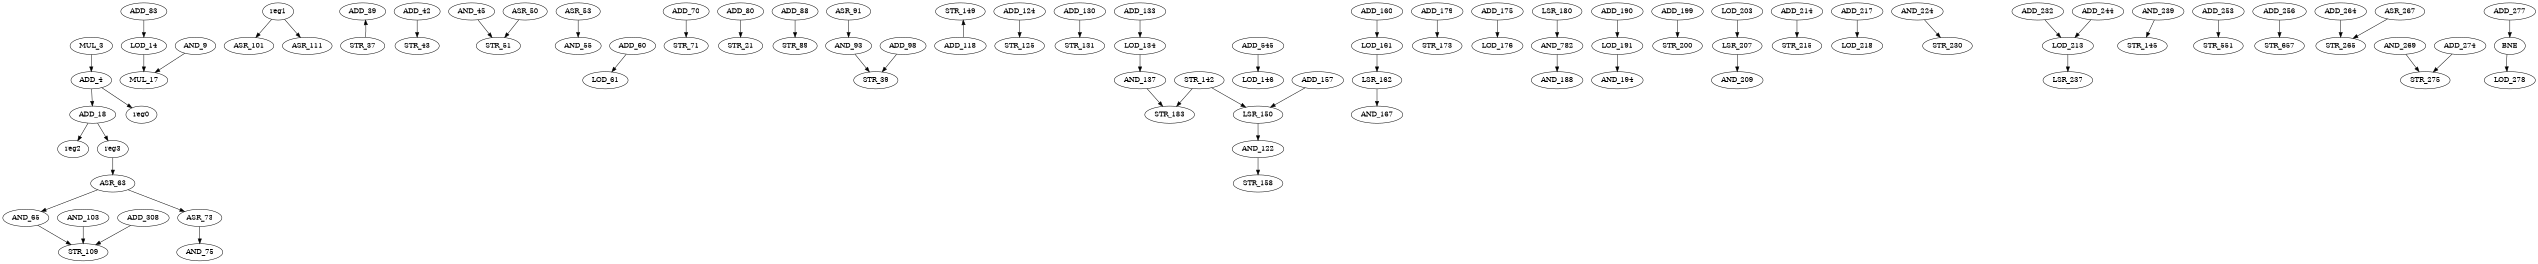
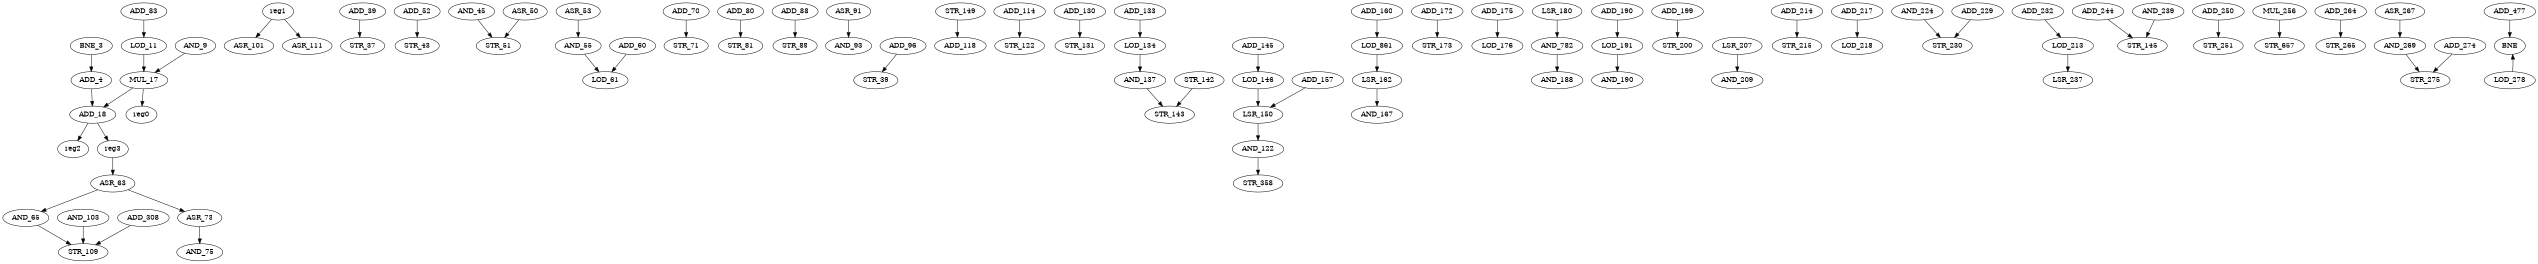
(417, 11) -> (417, 11)
(1020, 11) -> (1020, 11)
(1437, 11) -> (1437, 11)
(1737, 11) -> none
none -> (1978, 11)
(2218, 11) -> (2218, 11)
(2280, 11) -> (2280, 11)
(2510, 11) -> (2510, 11)
(2084, 27) -> (2118, 27)
(2372, 27) -> (2400, 26)
(366, 31) -> (359, 26)
(964, 31) -> (957, 26)
(91, 46) -> (91, 46)
(144, 46) -> (144, 46)
(741, 46) -> (741, 46)
(903, 46) -> (903, 46)
(1020, 46) -> (1020, 46)
(1258, 46) -> (1258, 46)
(1377, 46) -> (1377, 46)
(2218, 46) -> (2218, 46)
none -> (590, 61)
(861, 61) -> none
(2507, 61) -> (2513, 65)
(1617, 80) -> (1617, 80)
(115, 96) -> (143, 95)
none -> (120, 96)
(1227, 96) -> (1258, 95)
(1170, 115) -> (1170, 115)
(1258, 183) -> (1258, 183)
